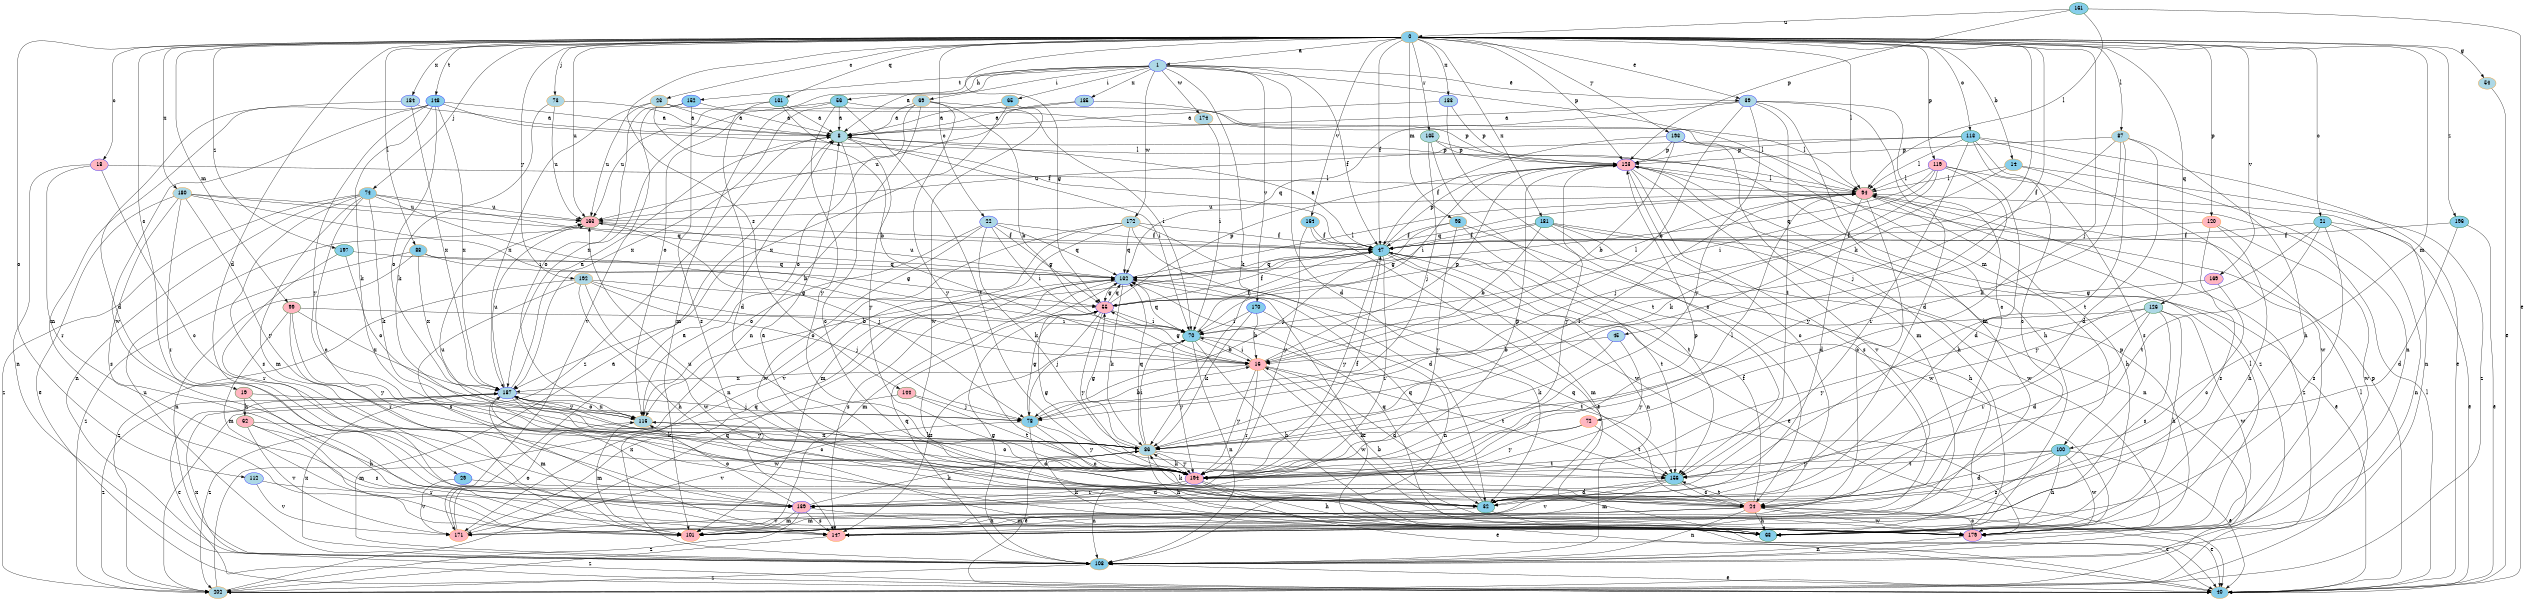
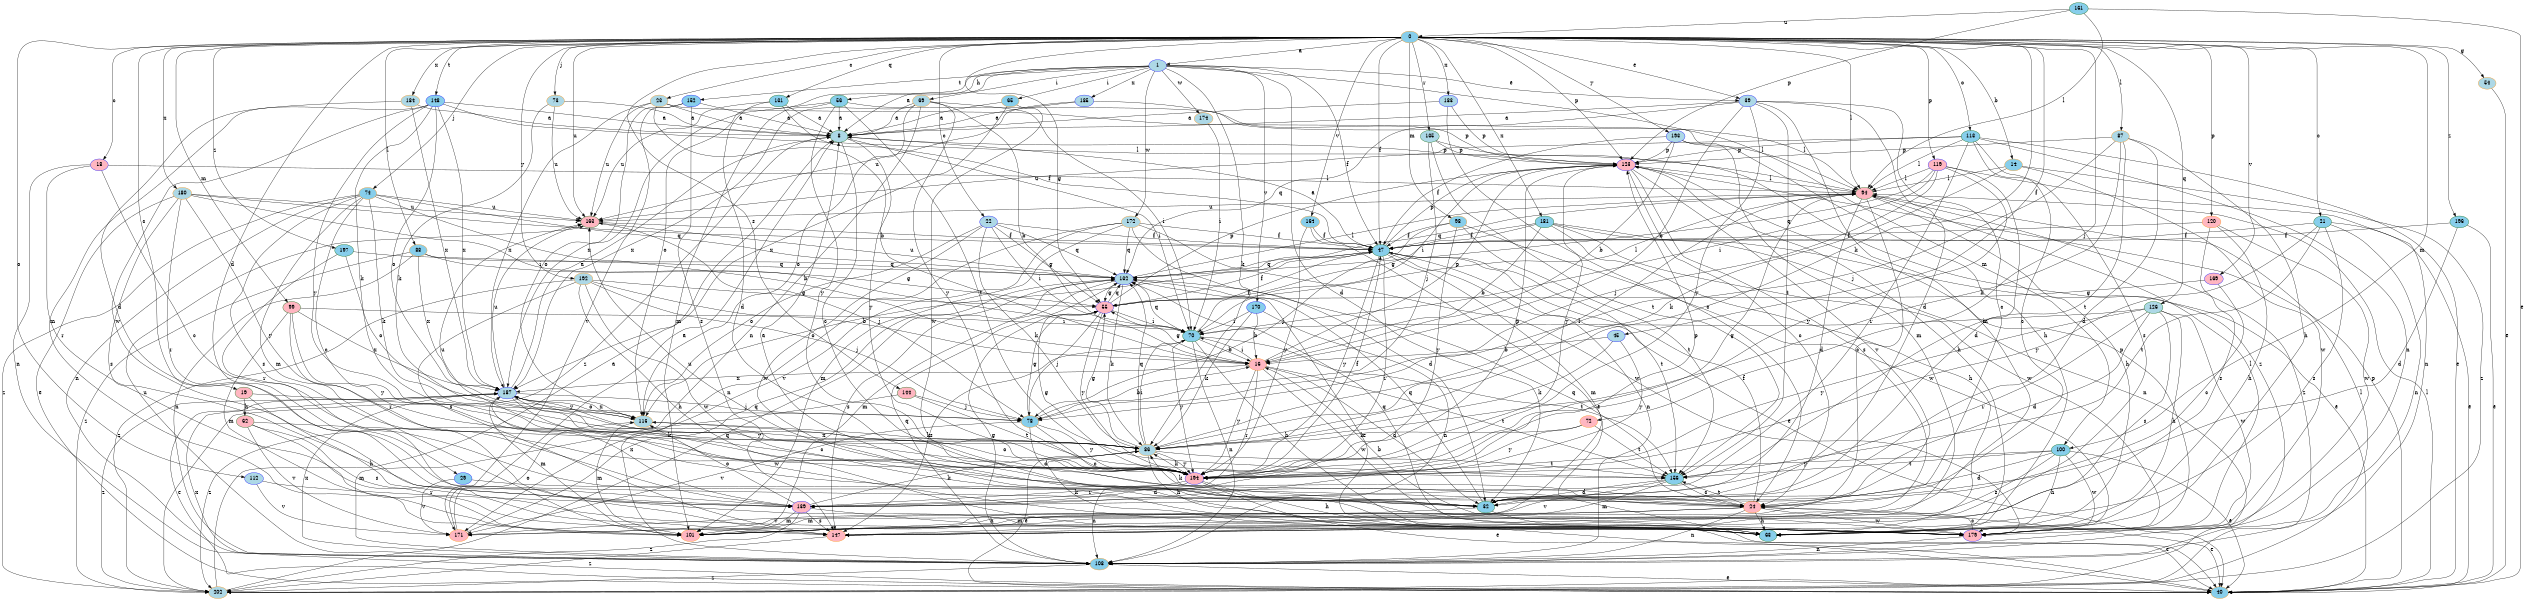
(410, 101) -> (410, 101)
(1732, 336) -> (1732, 336)
